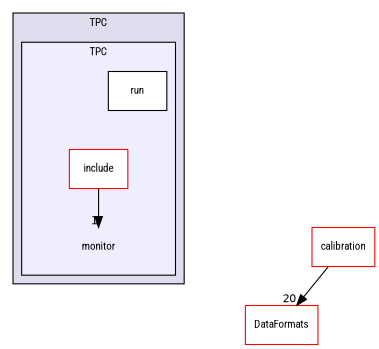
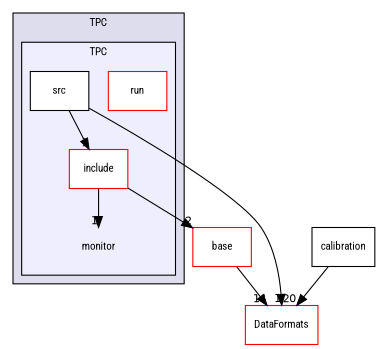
none -> (60, 91)
(138, 91) -> (138, 91)
none -> (222, 247)
(343, 247) -> (343, 247)
